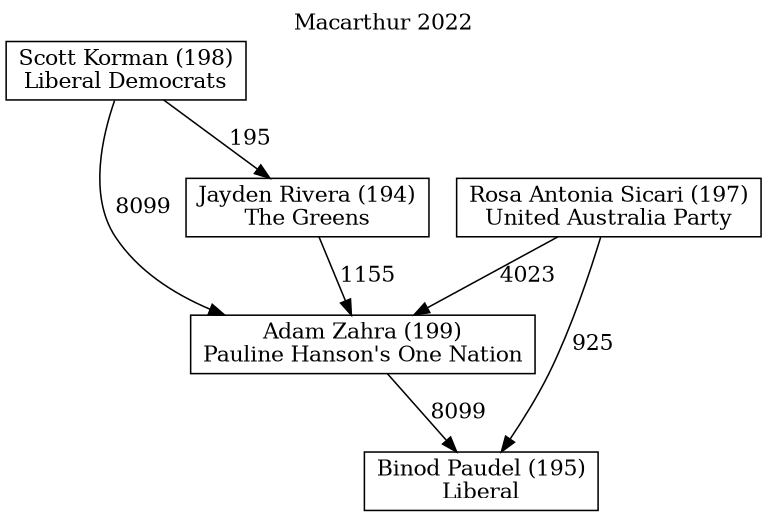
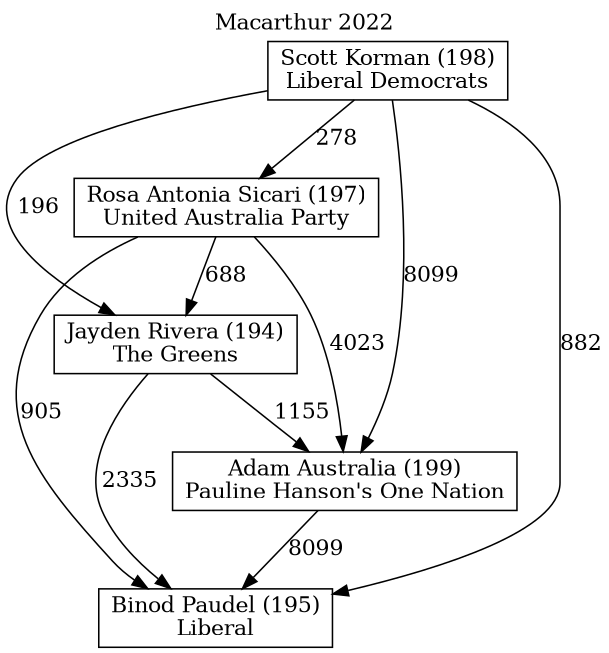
none -> (313, 134)
(251, 139) -> (39, 208)
none -> (204, 269)
(363, 344) -> (345, 481)
(593, 344) -> (42, 413)
none -> (560, 394)
none -> (96, 480)
